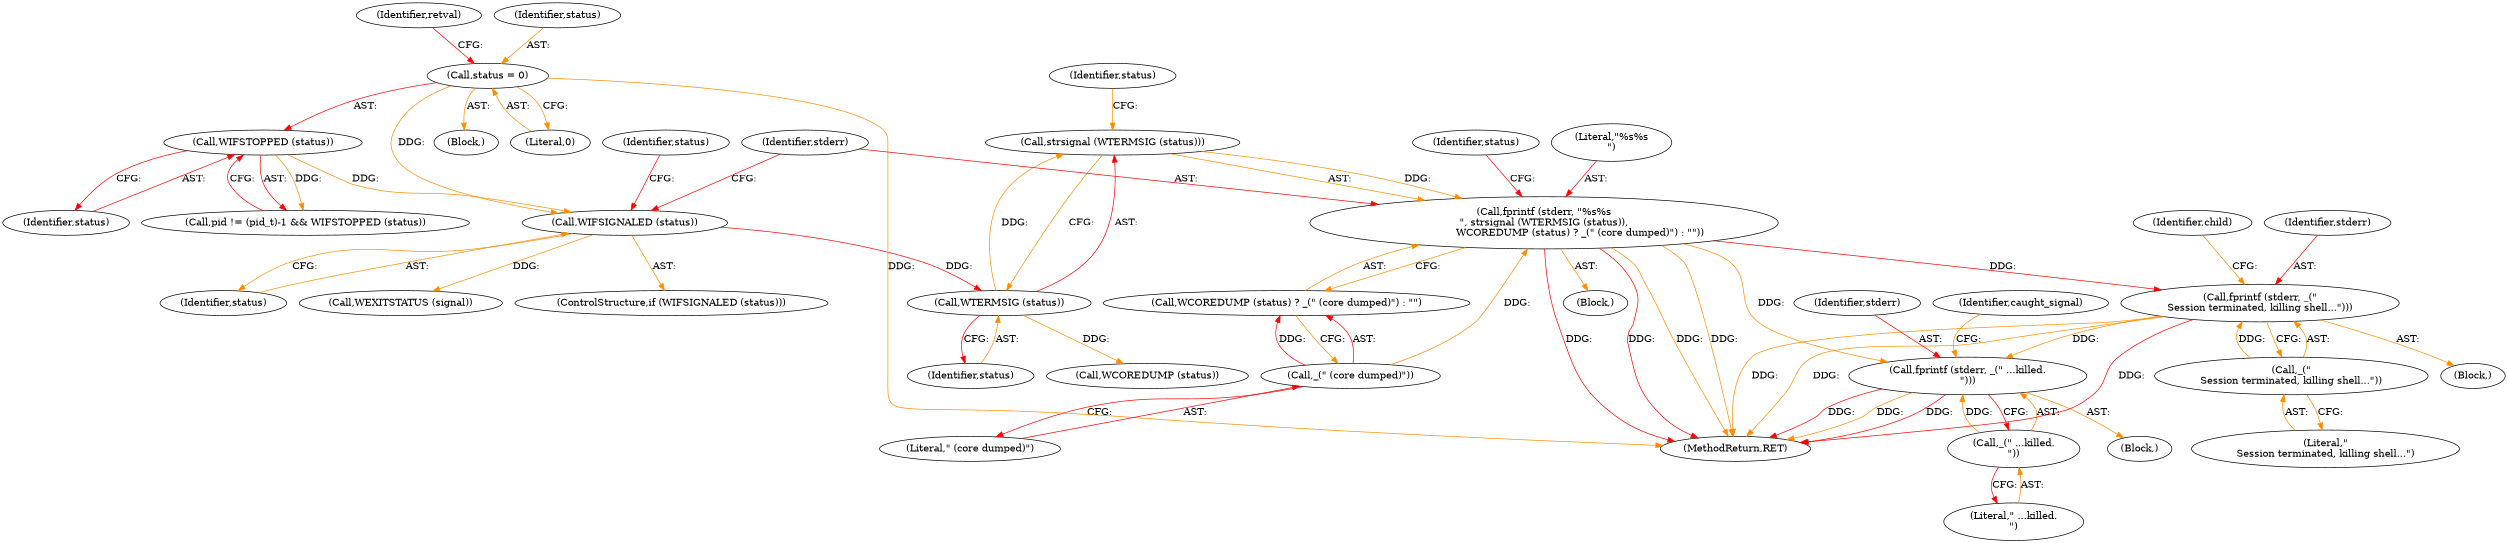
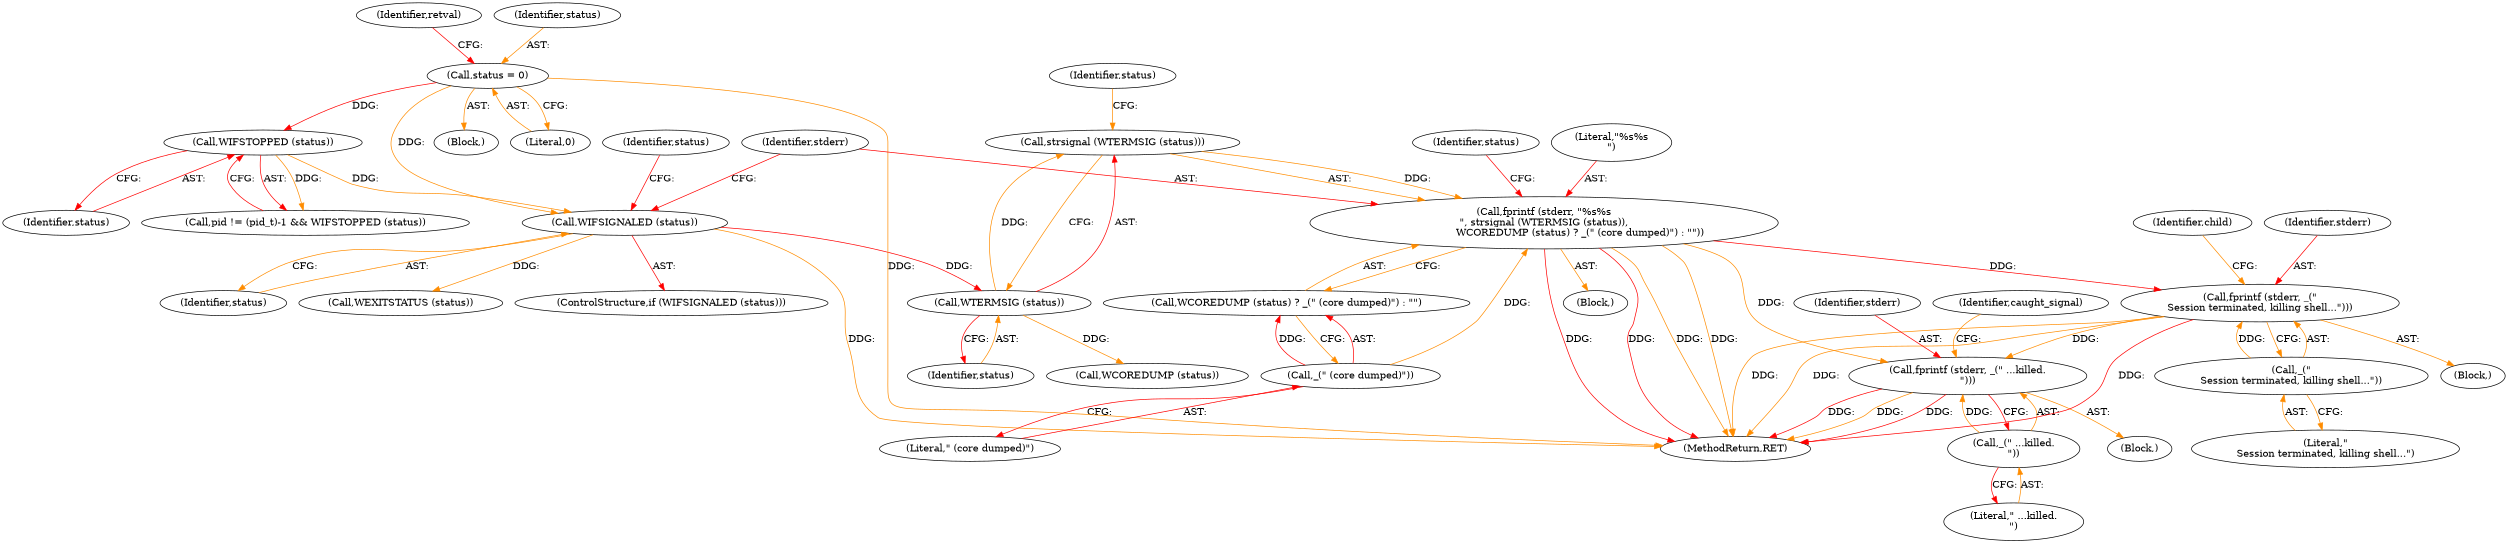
(367, 106) -> (367, 106)
(646, 260) -> (646, 260)
(401, 303) -> (401, 303)
none -> (1126, 432)
